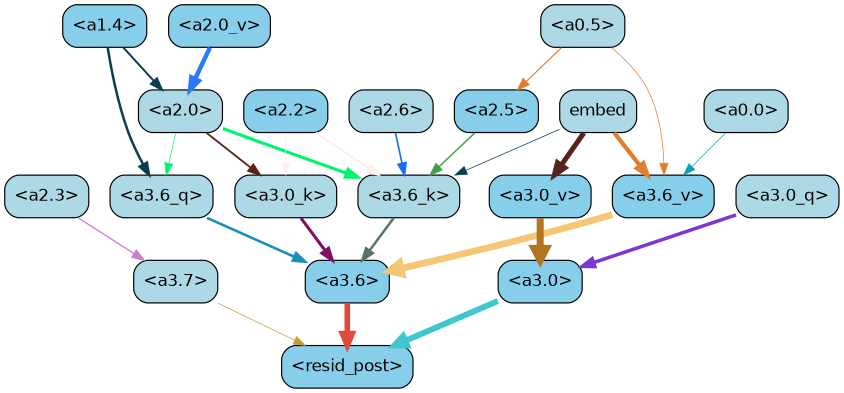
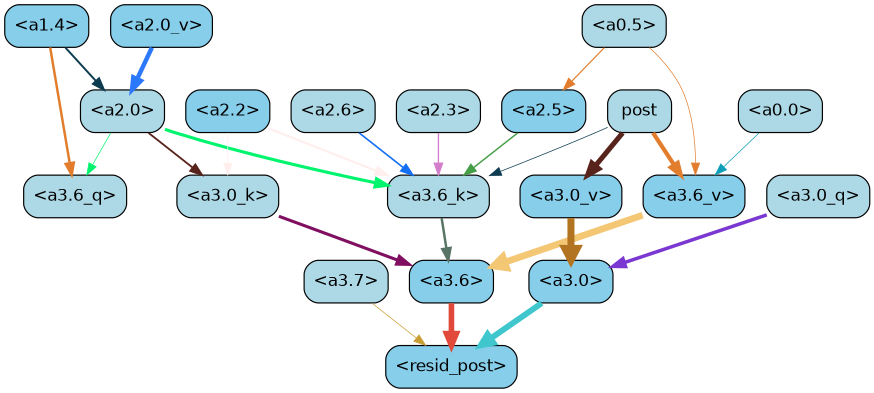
(120, 108) -> (60, 105)
(598, 111) -> (640, 111)
(106, 236) -> (438, 148)
(251, 237) -> none
